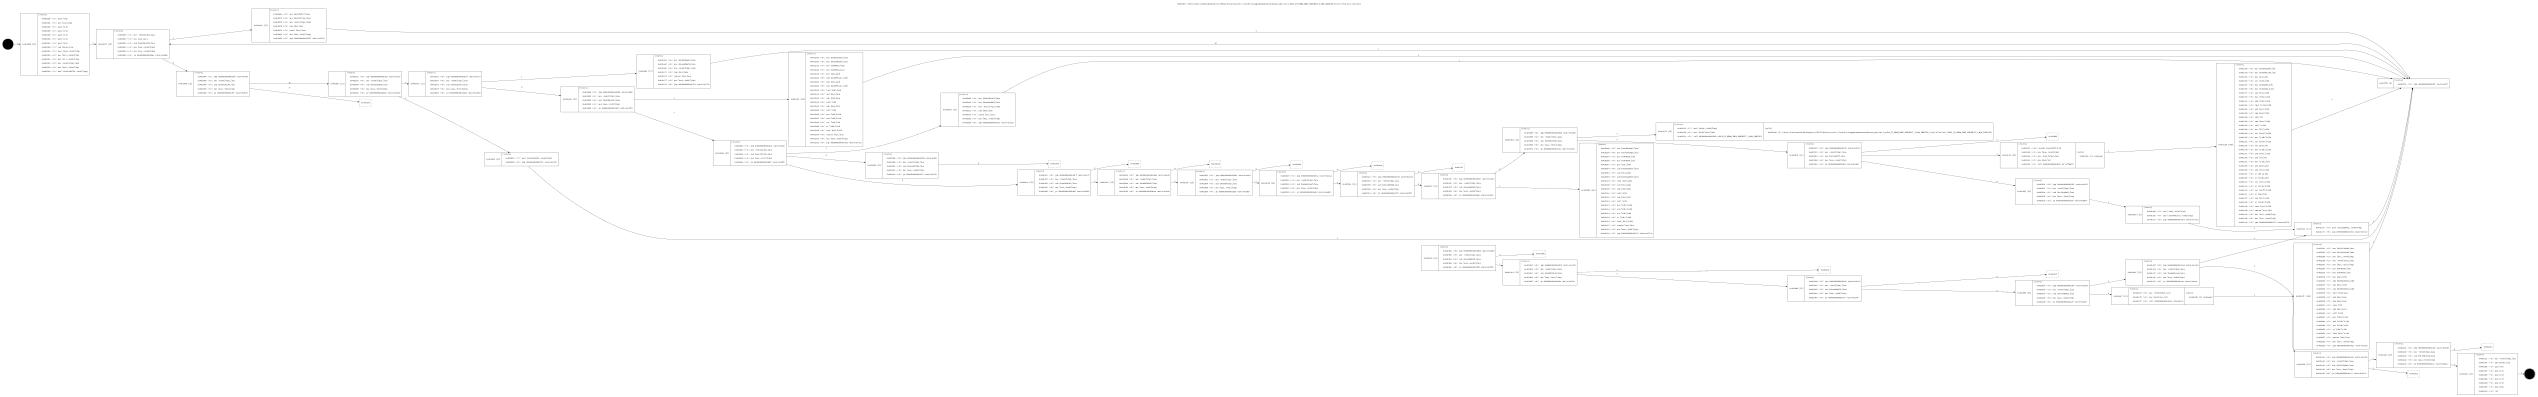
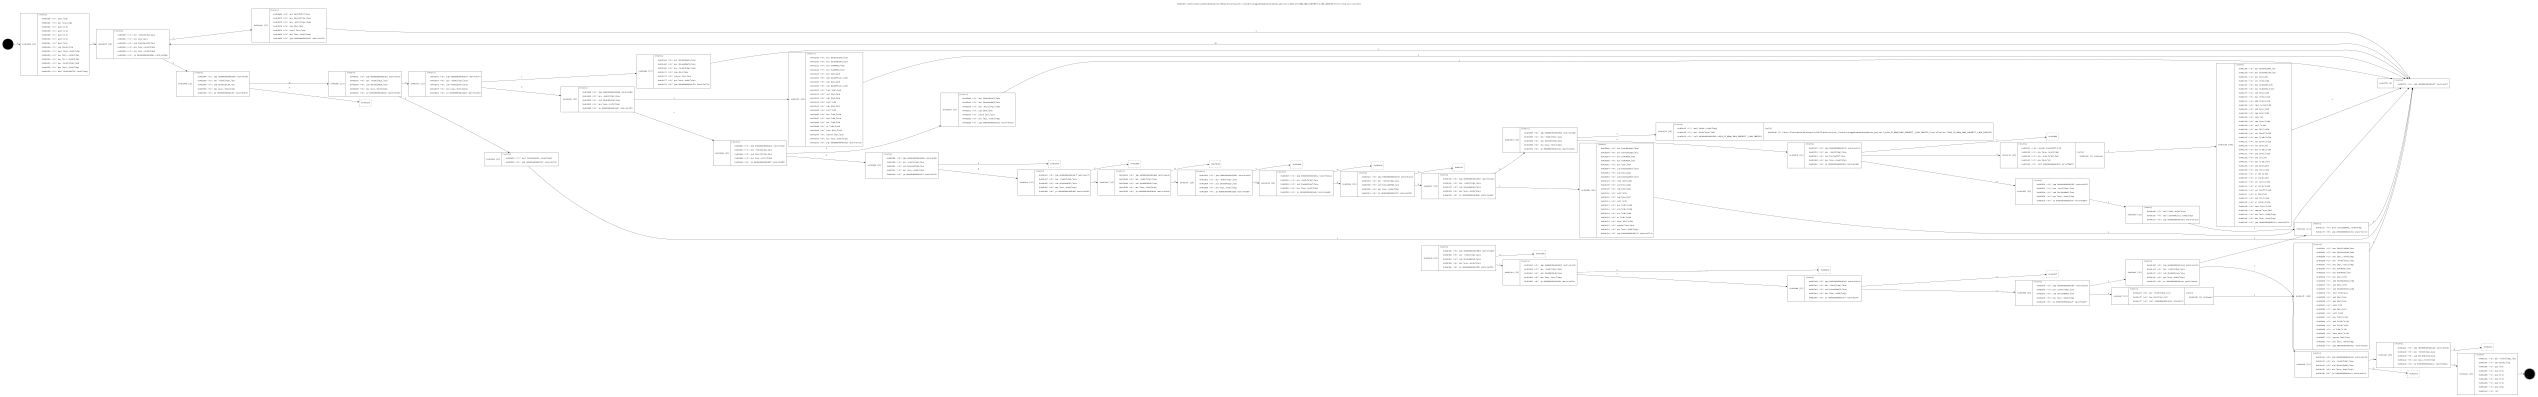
(900, 184) -> (977, 174)
none -> (2065, 233)
